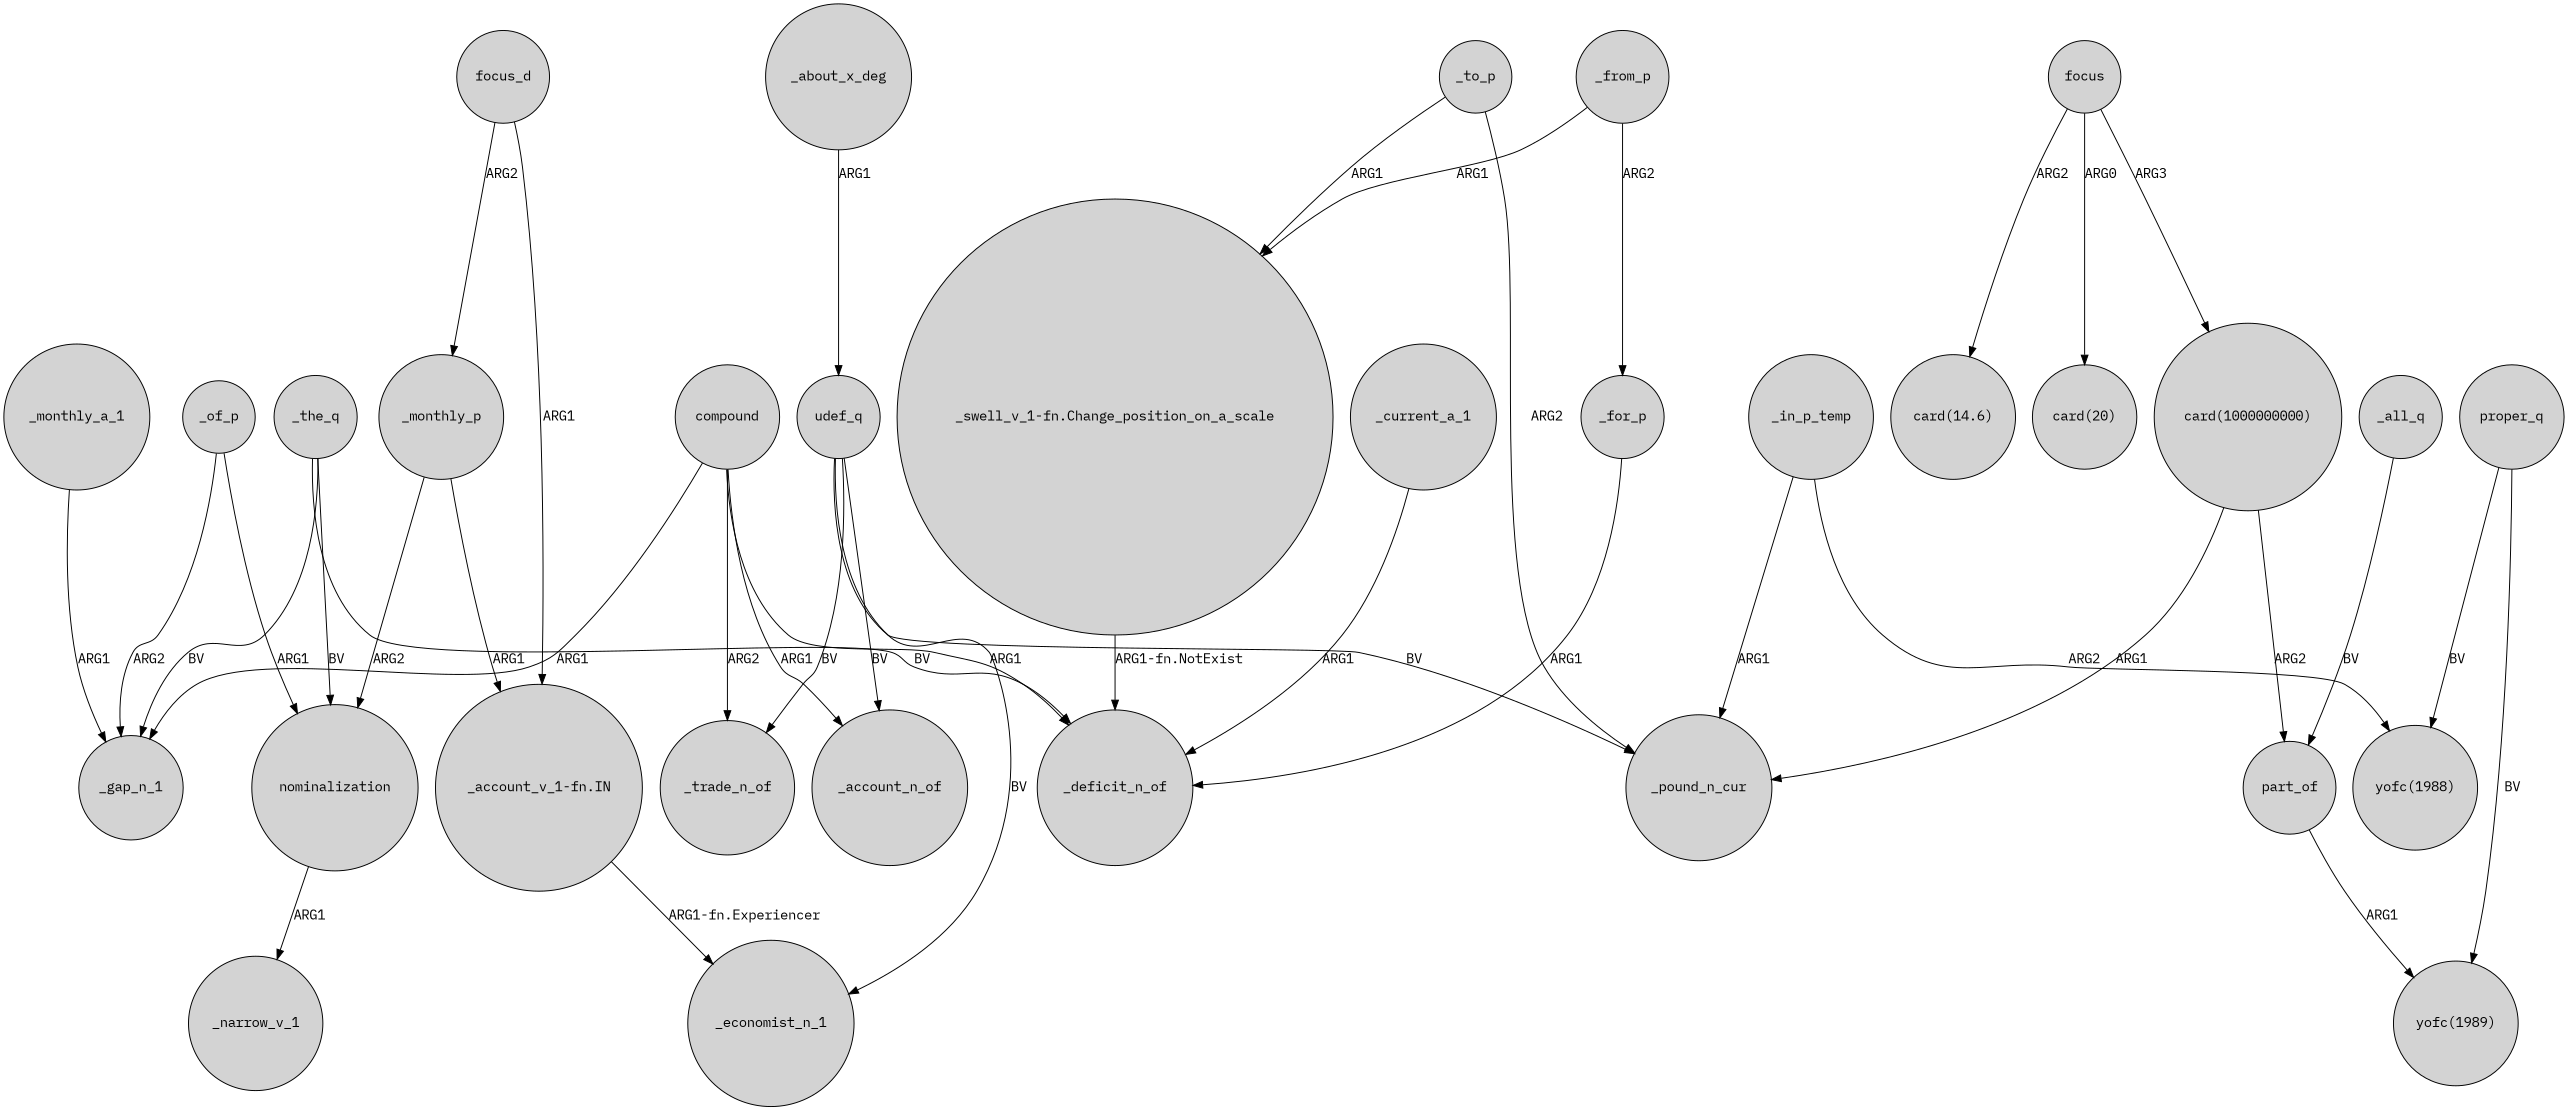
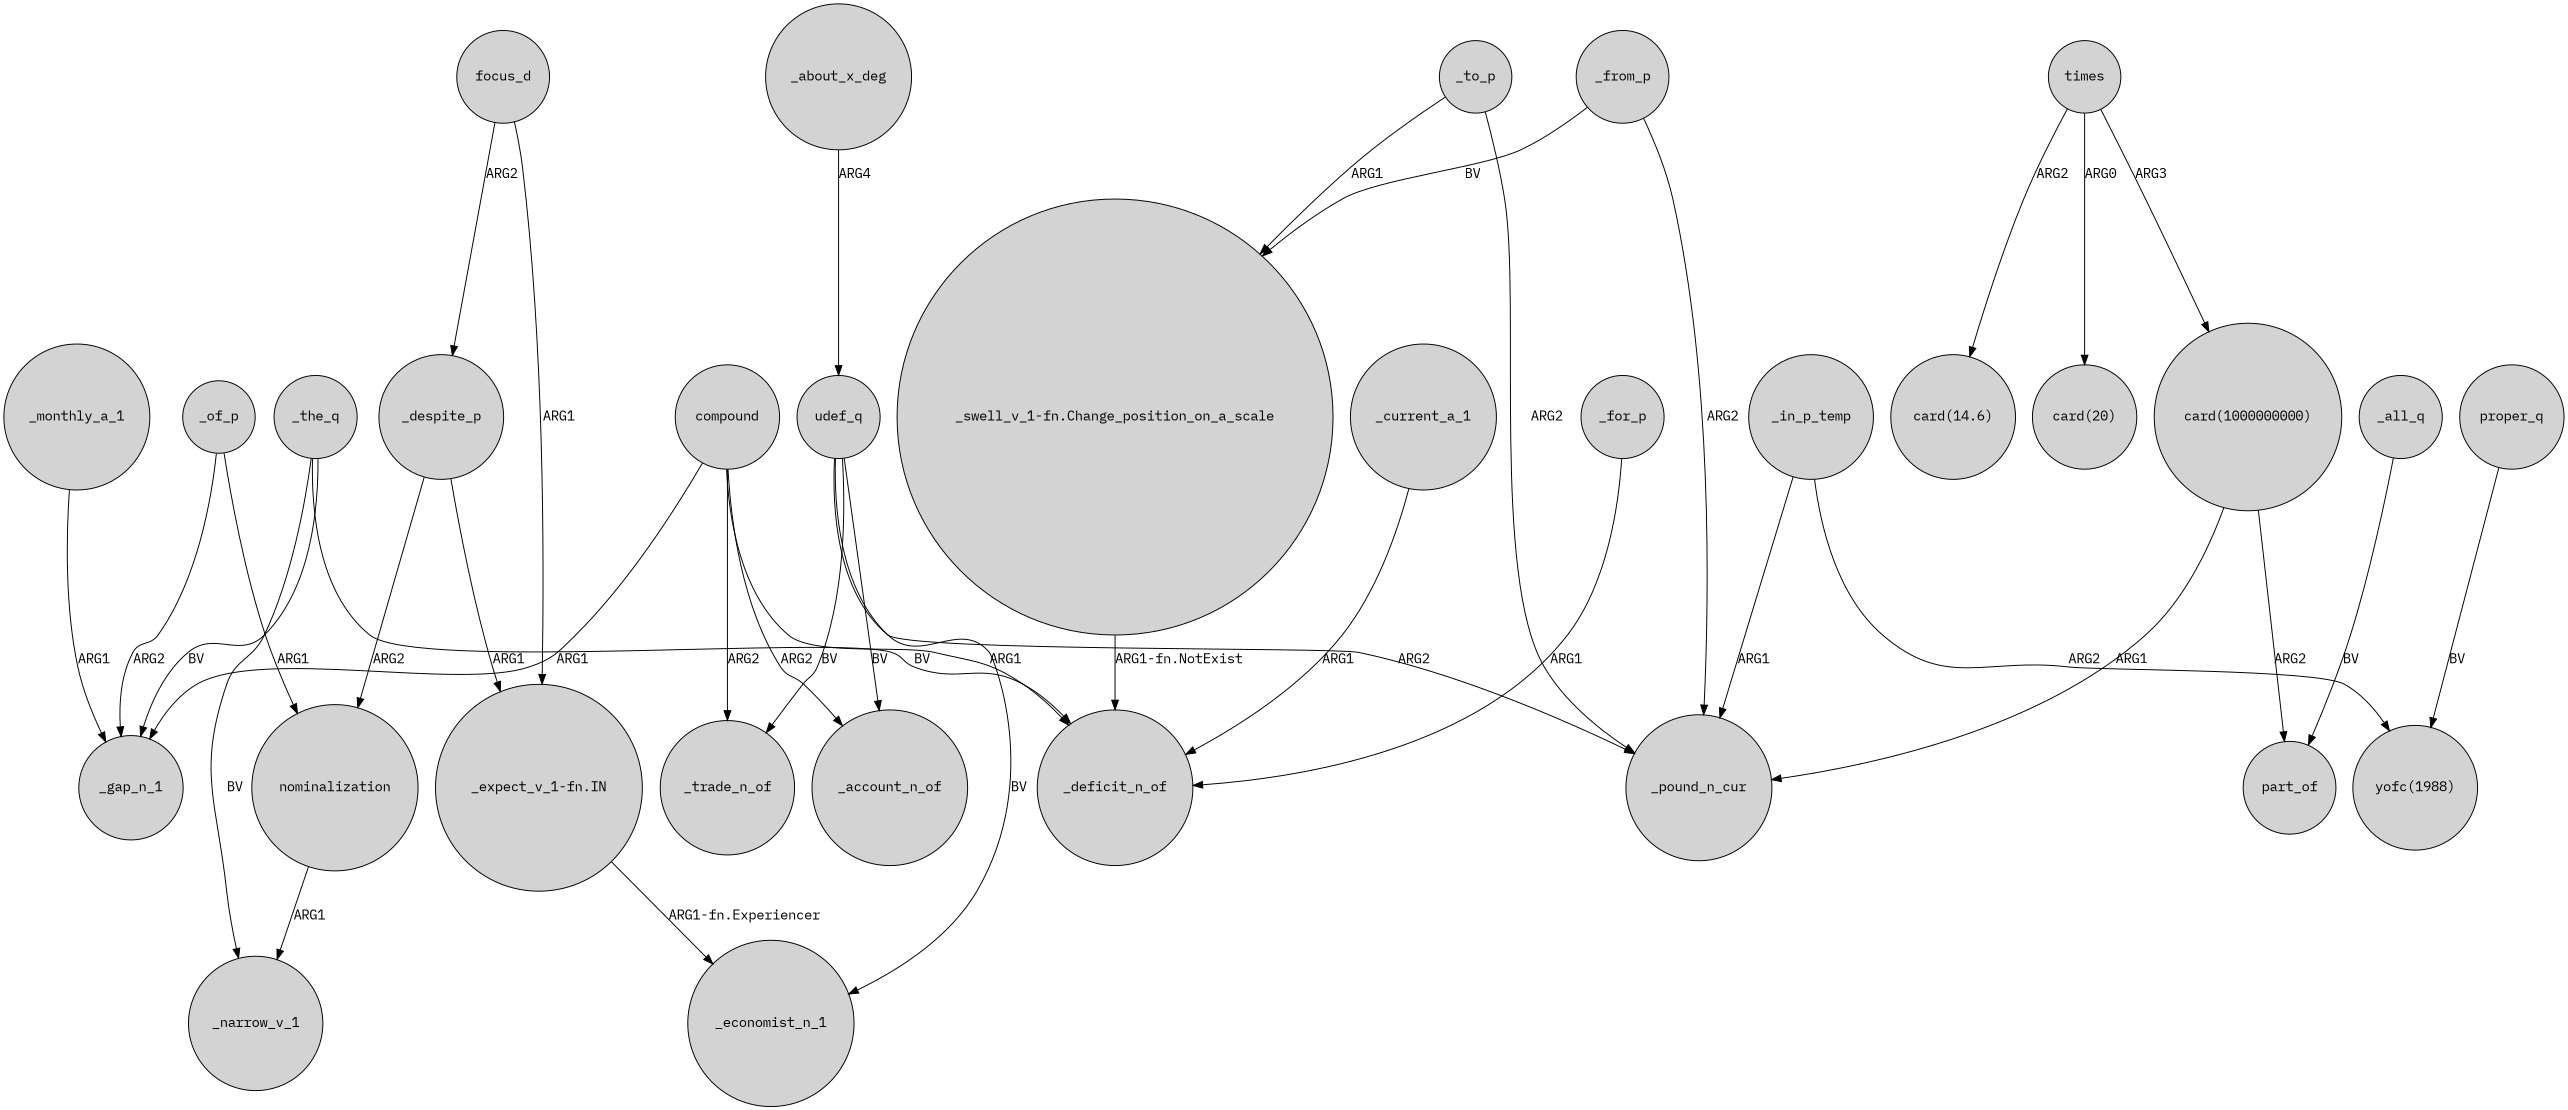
(2085, 77) -> (2085, 77)
(855, 174) -> (855, 174)
(1473, 174) -> (1473, 174)
(1623, 245) -> (1701, 408)
(441, 417) -> (441, 417)
(324, 583) -> (224, 695)
(797, 660) -> (797, 660)
(1414, 660) -> (1414, 660)
(539, 788) -> (539, 788)
(2456, 1023) -> none
